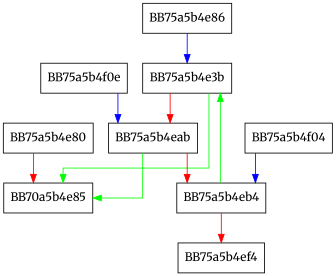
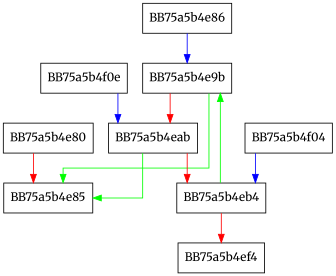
(187, 78) -> (187, 78)
(48, 198) -> (48, 198)
